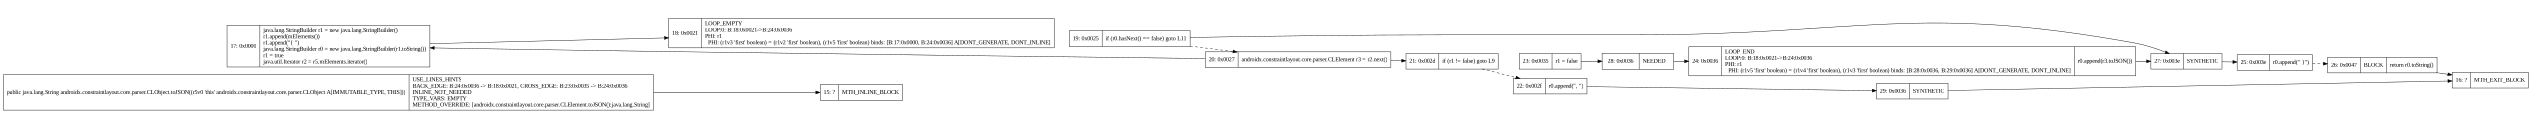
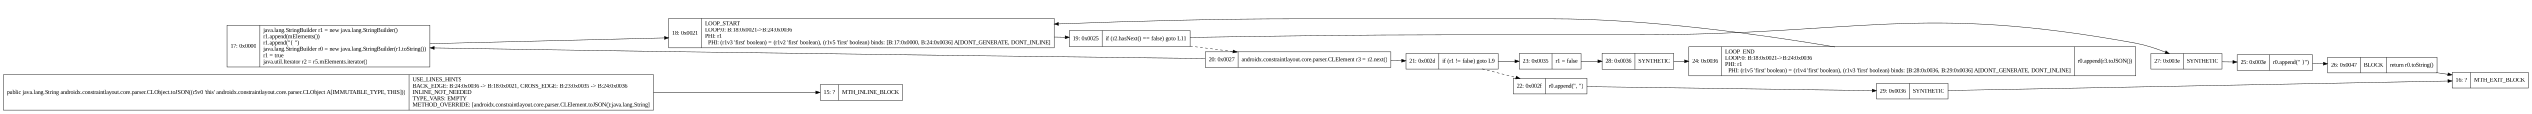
(724, 23) -> (723, 23)
none -> (1060, 37)
(1146, 38) -> (1146, 38)
none -> (1507, 61)
(1654, 61) -> (1654, 61)
(2141, 61) -> (1448, 19)
(2318, 64) -> (2318, 64)
